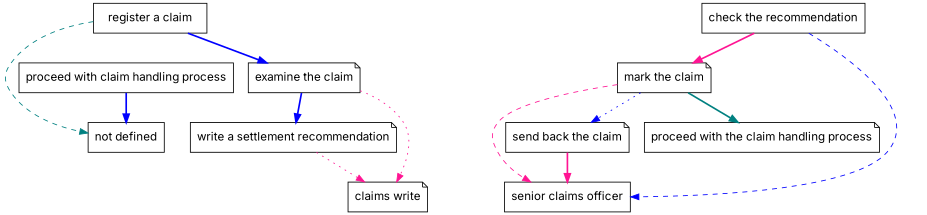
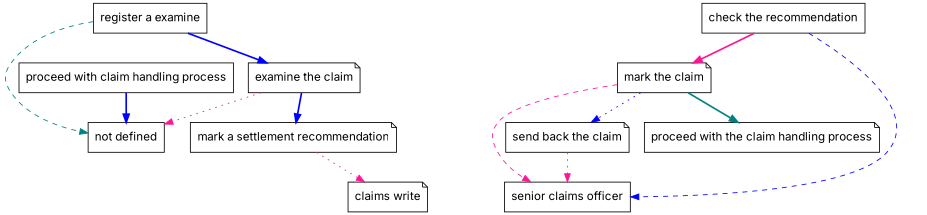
(150, 18) -> (150, 18)
(403, 122) -> (217, 107)
(293, 137) -> (293, 137)
(567, 163) -> (567, 163)
